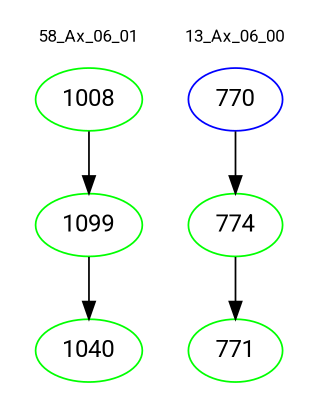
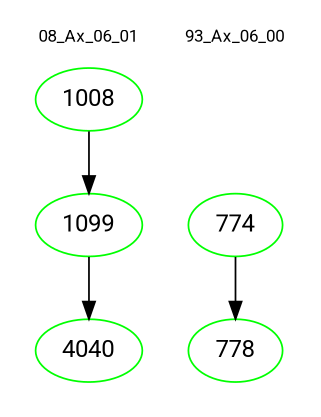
(89, 38) -> (89, 38)
(236, 38) -> (236, 38)
(236, 99) -> none
(89, 351) -> (89, 351)
(236, 351) -> (236, 351)
